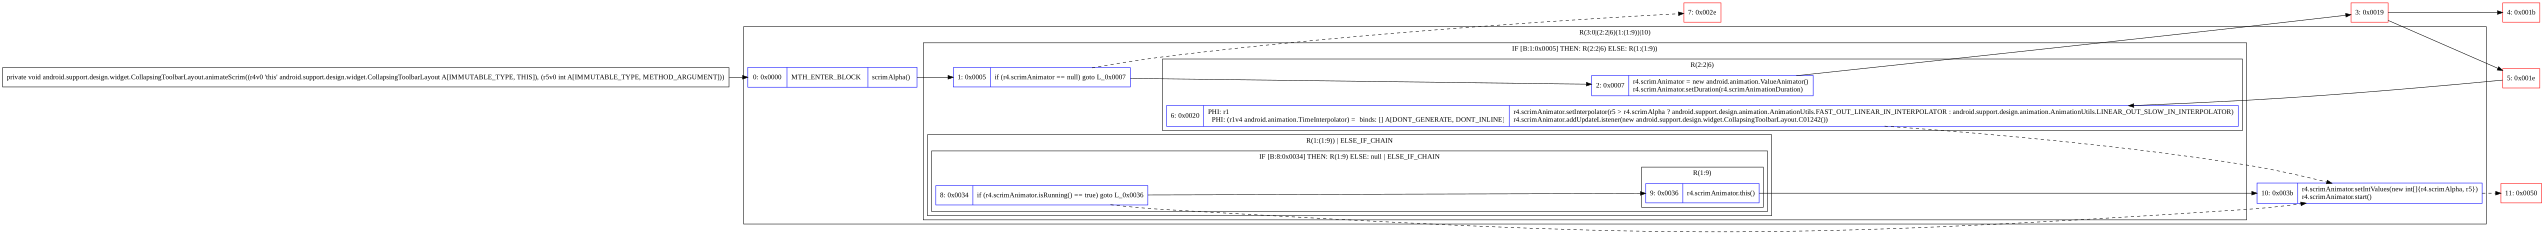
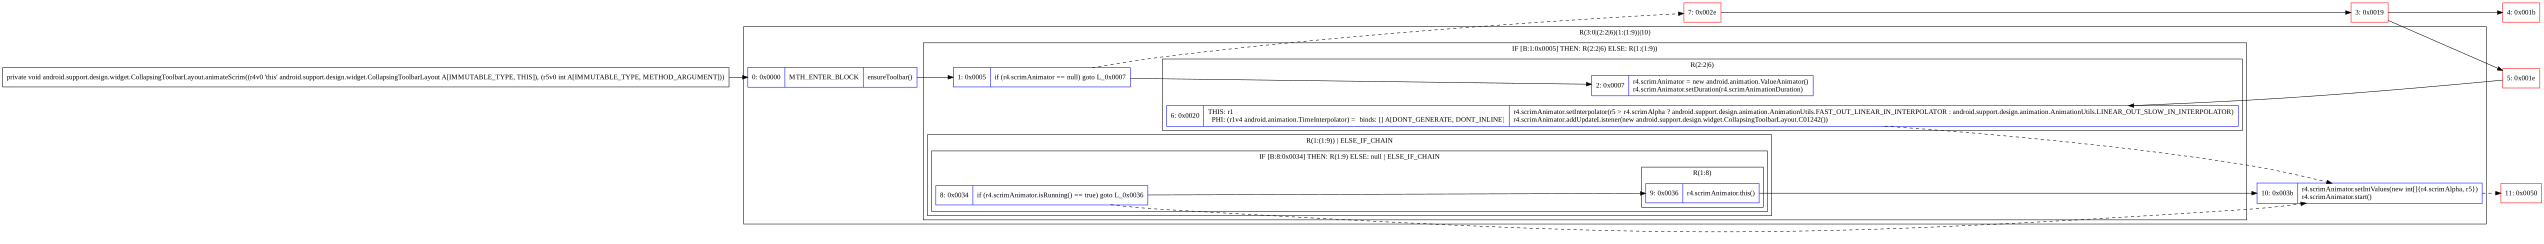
(2071, 46) -> (2033, 13)
(891, 77) -> (890, 77)
(1220, 112) -> (1222, 112)
(1702, 173) -> (1702, 173)
